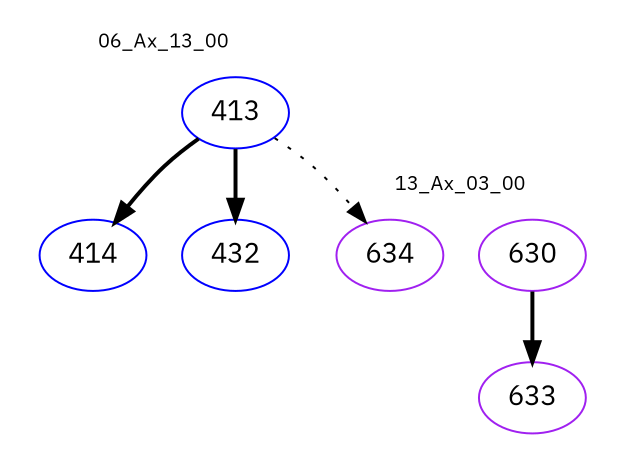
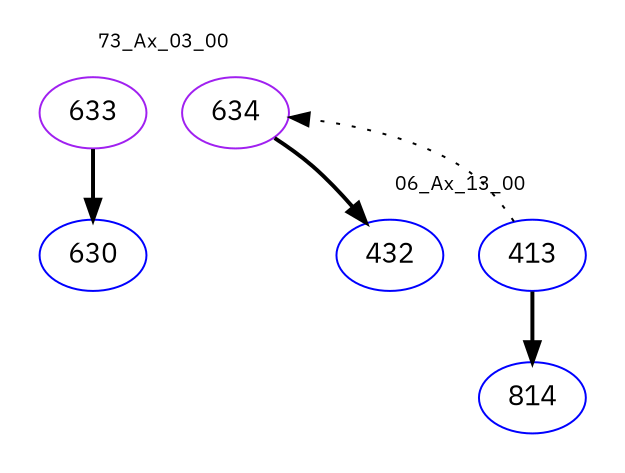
(236, 174) -> (333, 186)
(461, 185) -> (164, 43)
(93, 255) -> (532, 398)
(532, 255) -> (93, 255)
(532, 317) -> (93, 174)
